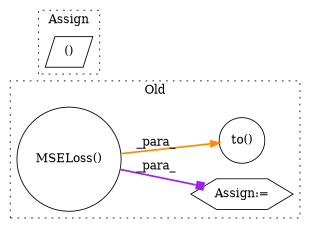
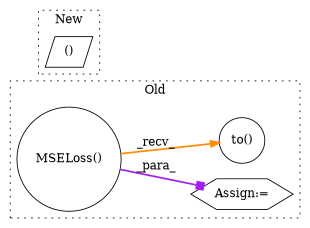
(69, 20) -> (69, 20)
(156, 143) -> (156, 143)
